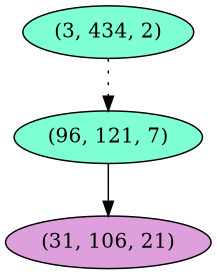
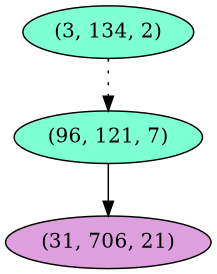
(108, 32) -> (108, 32)
(108, 242) -> (108, 242)
